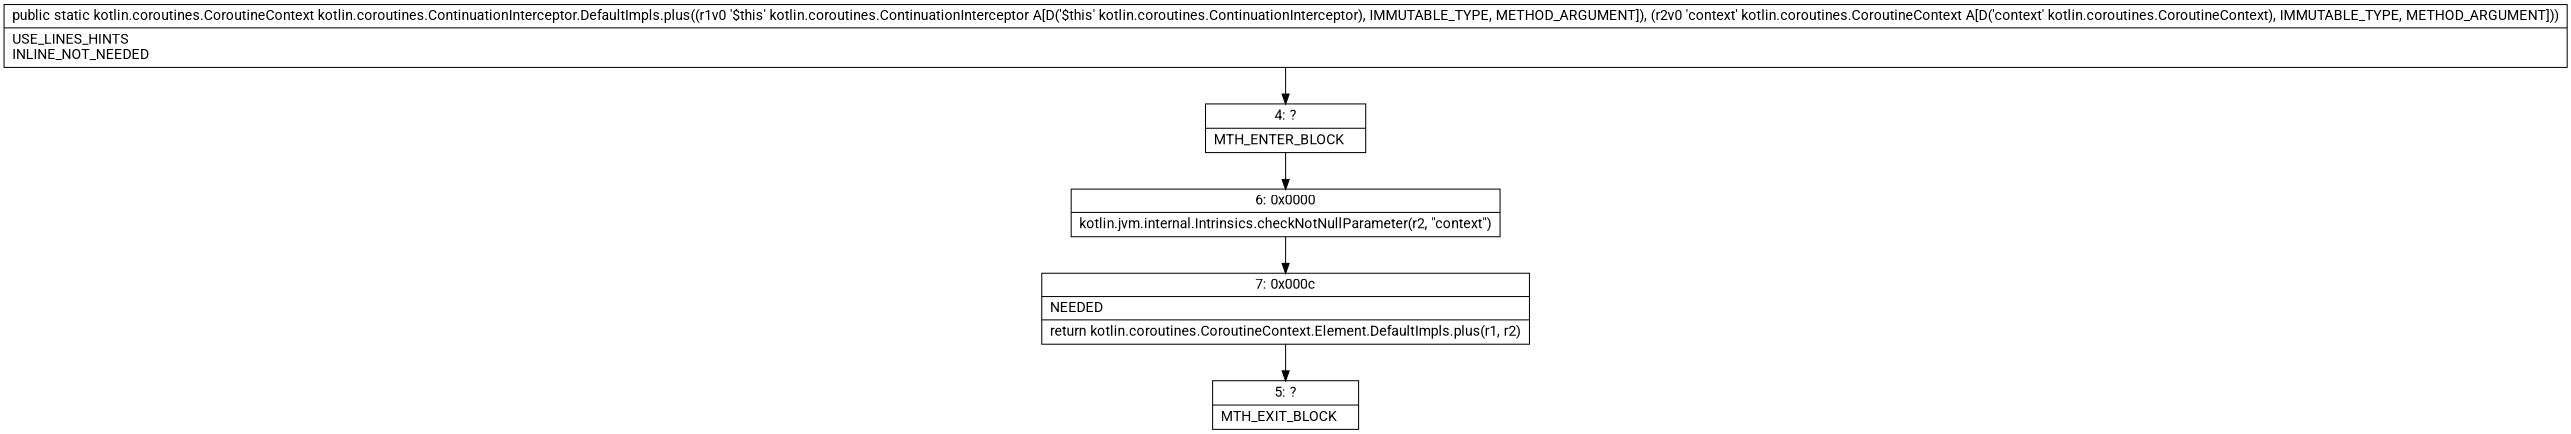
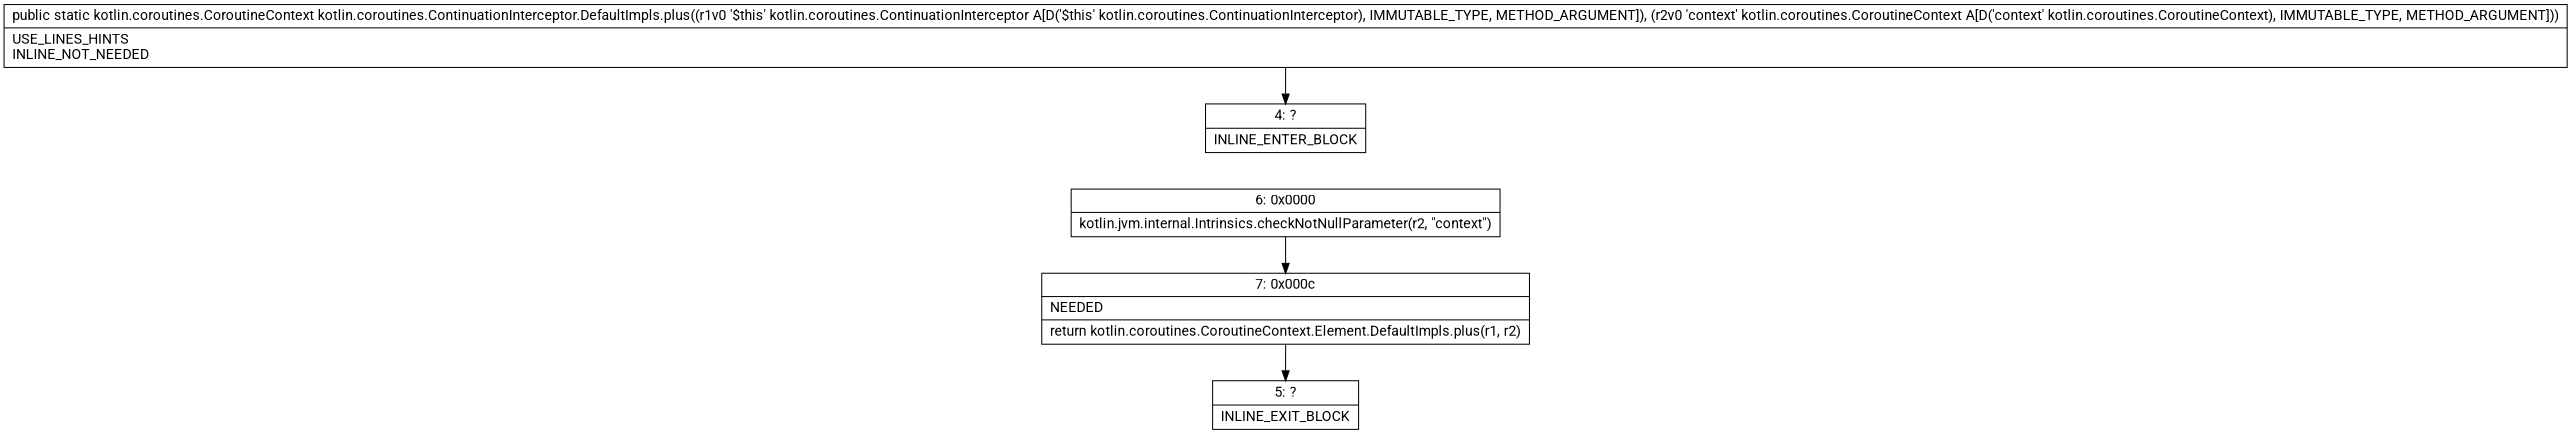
(1280, 140) -> (1286, 140)
(1286, 166) -> none
(1279, 417) -> (1286, 417)
